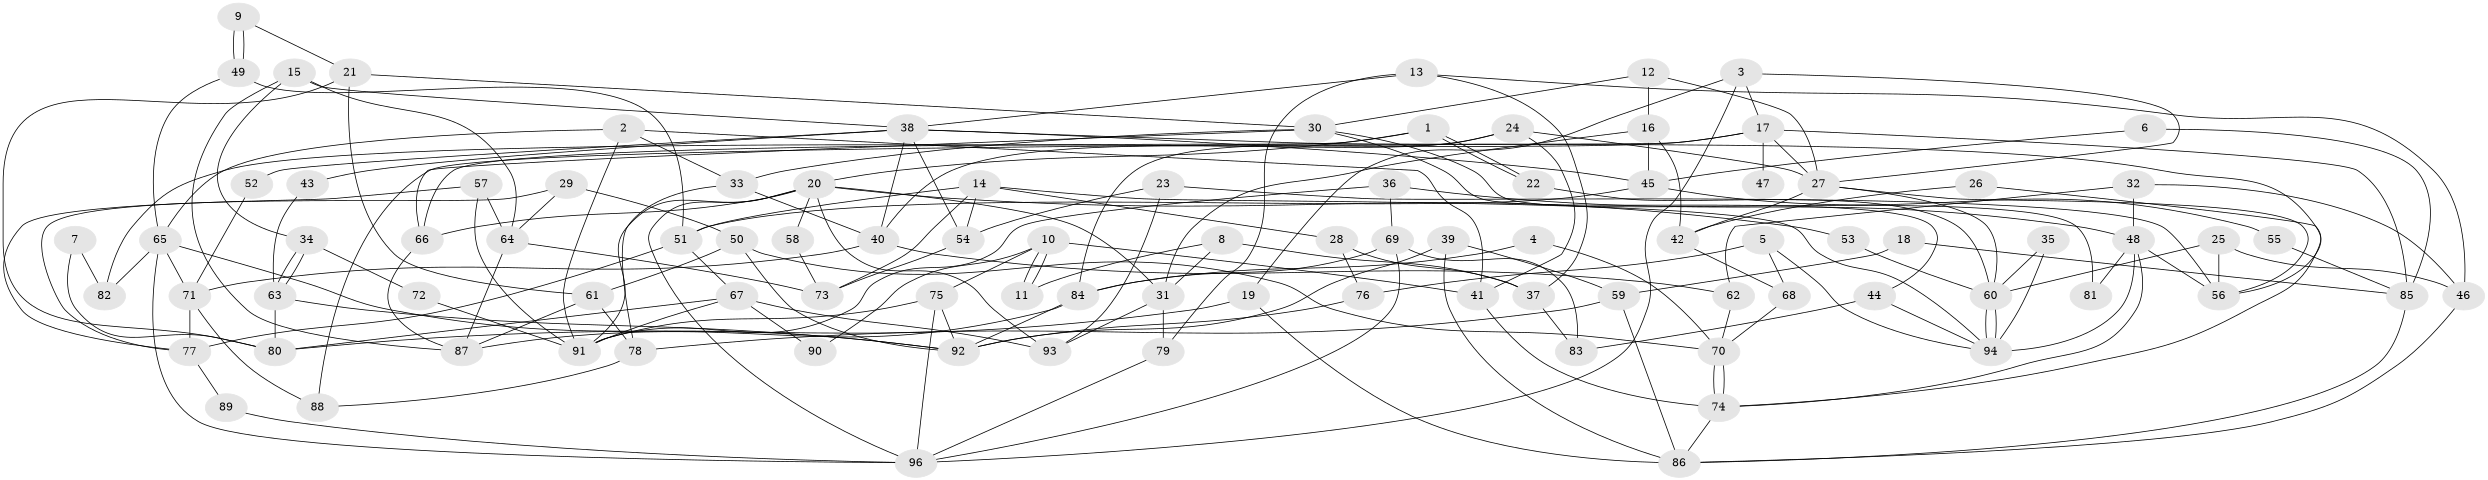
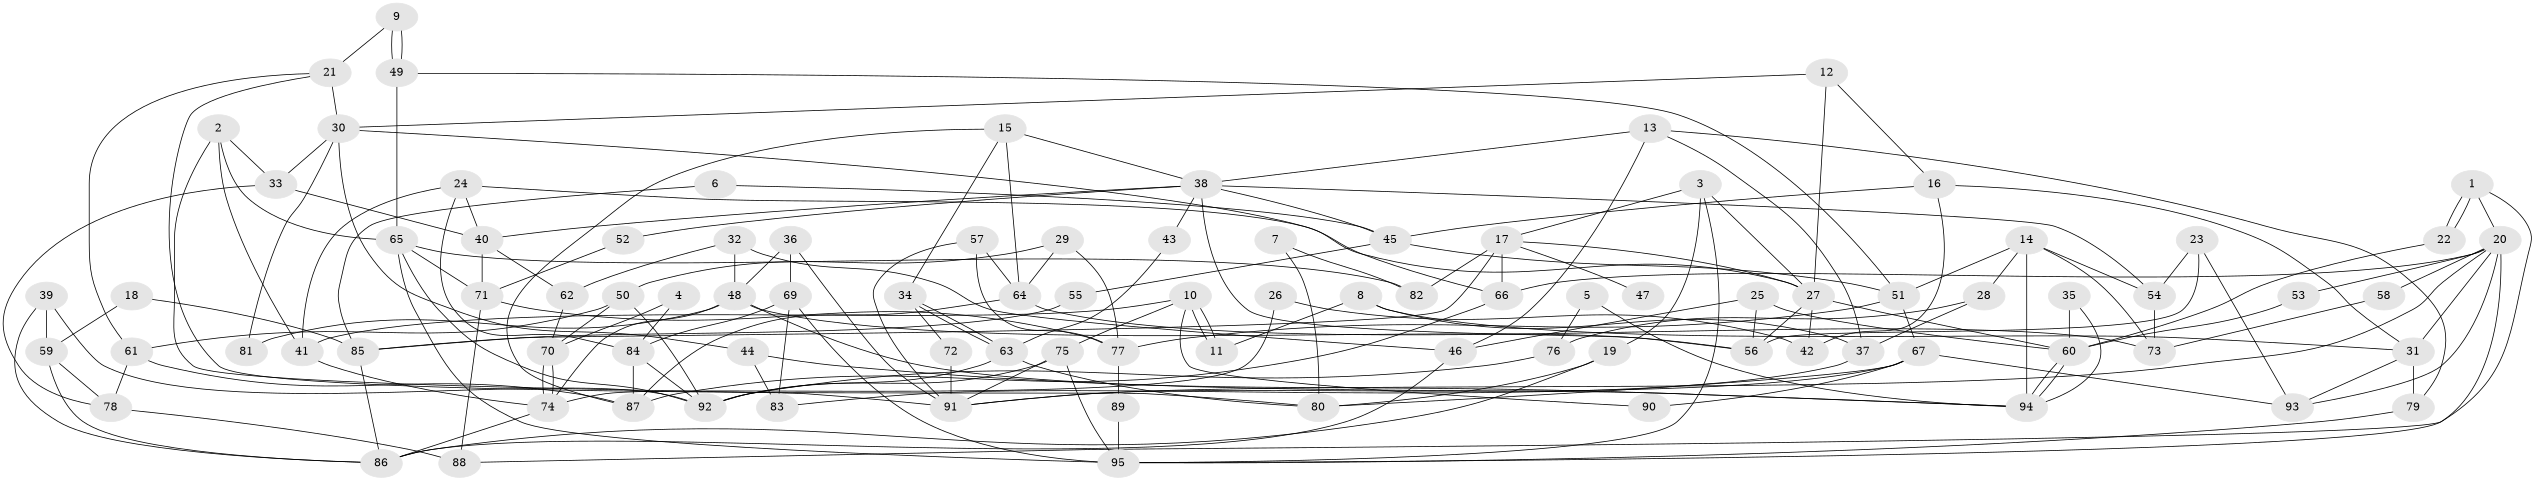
(1789, 296) -> none
(916, 463) -> (1118, 463)
